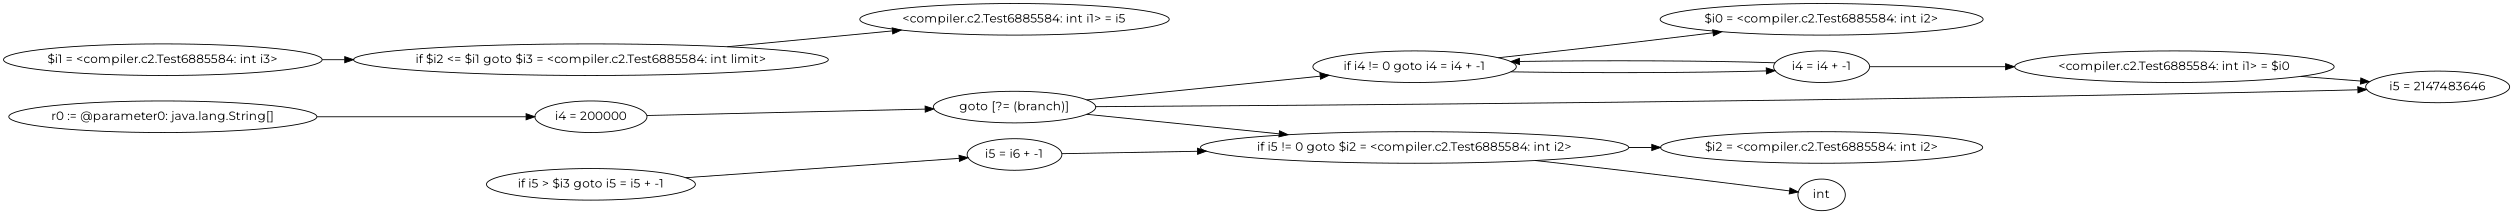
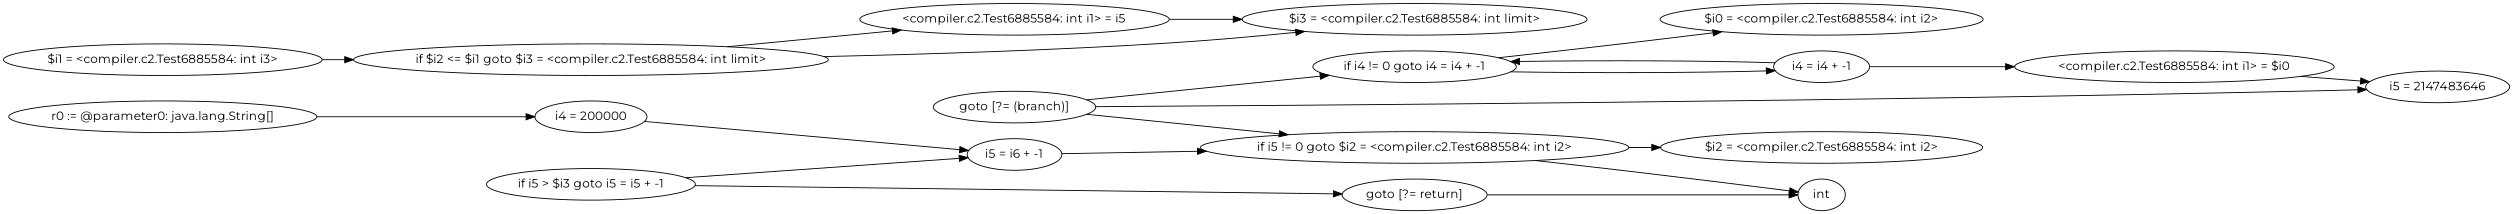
none -> (1415, 19)
(786, 112) -> (802, 136)
none -> (1415, 195)
